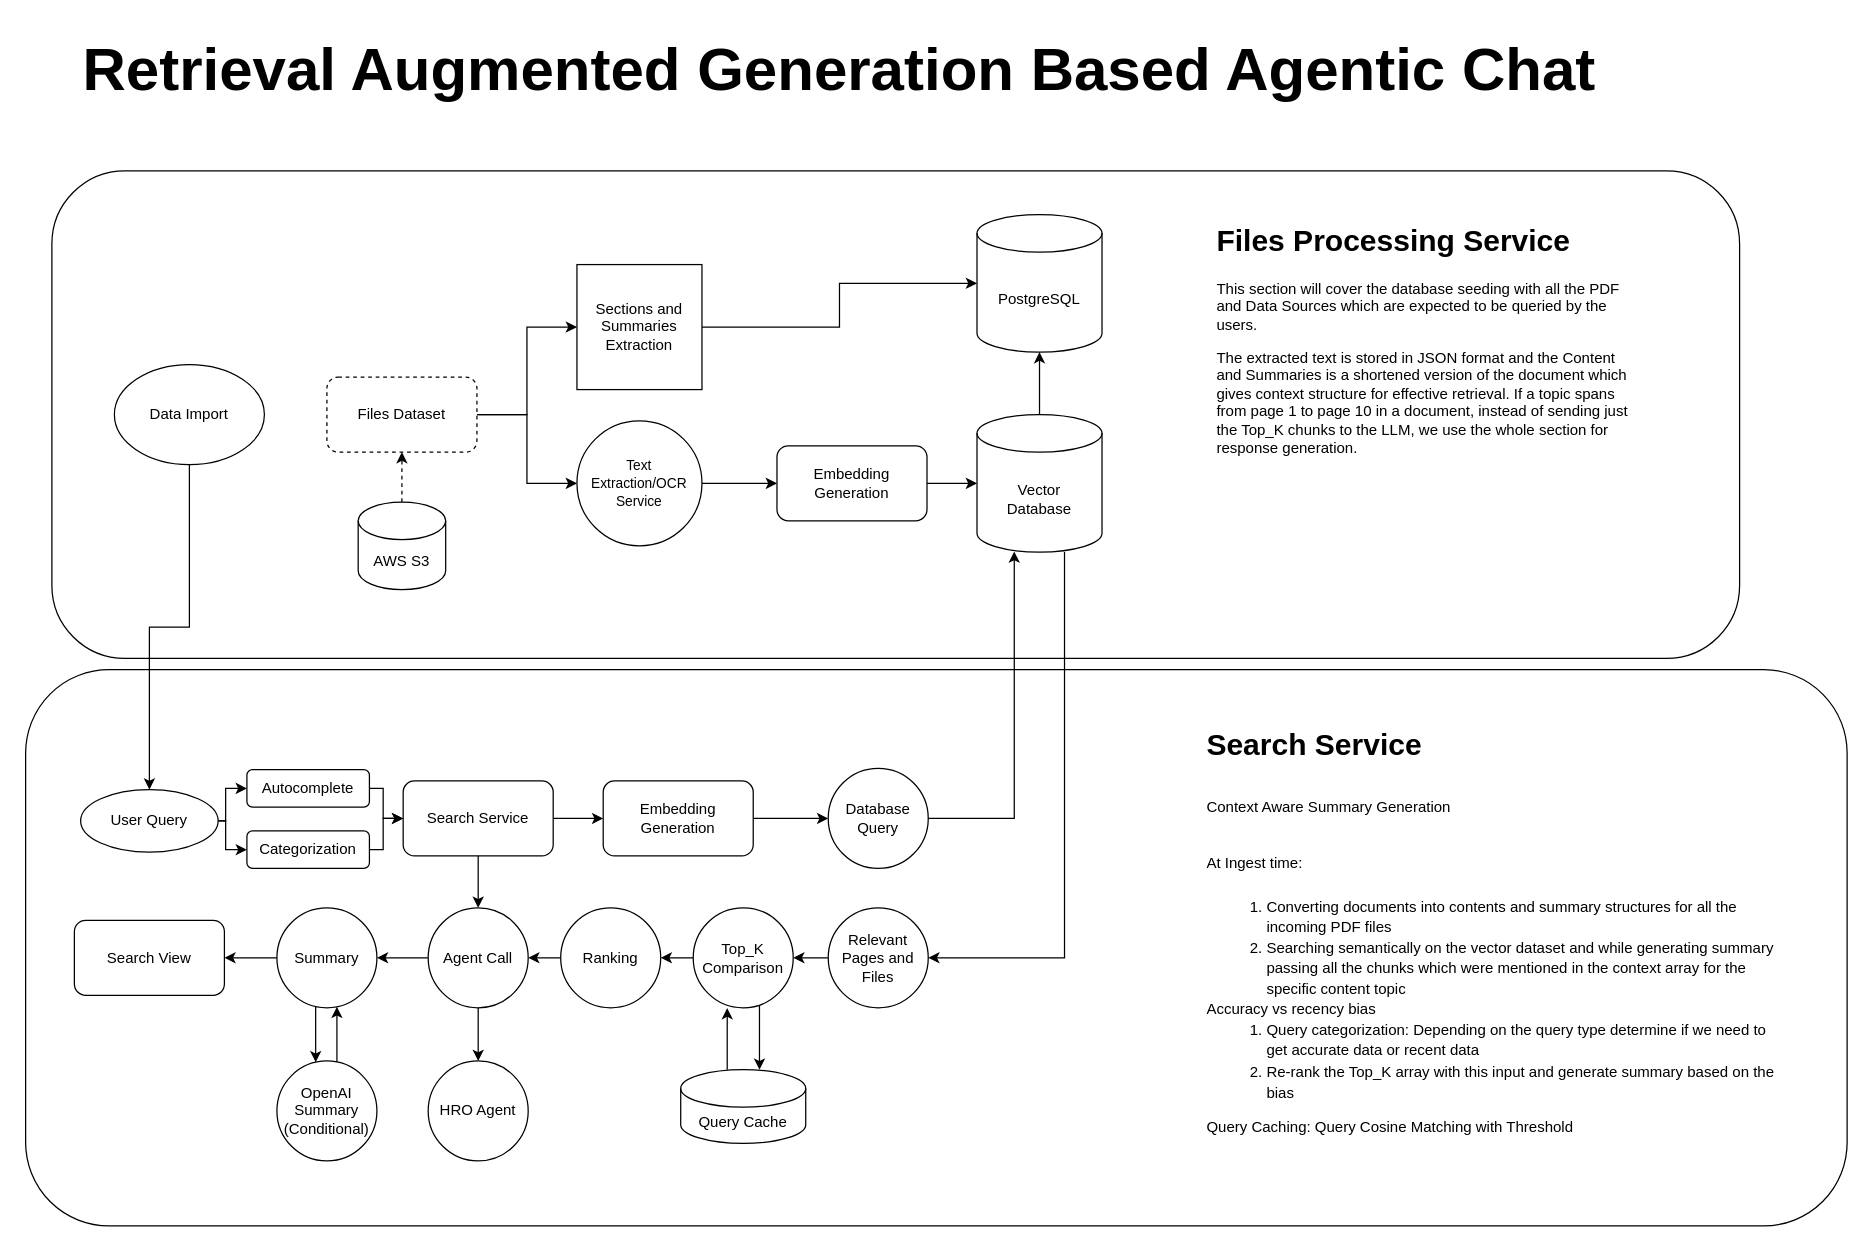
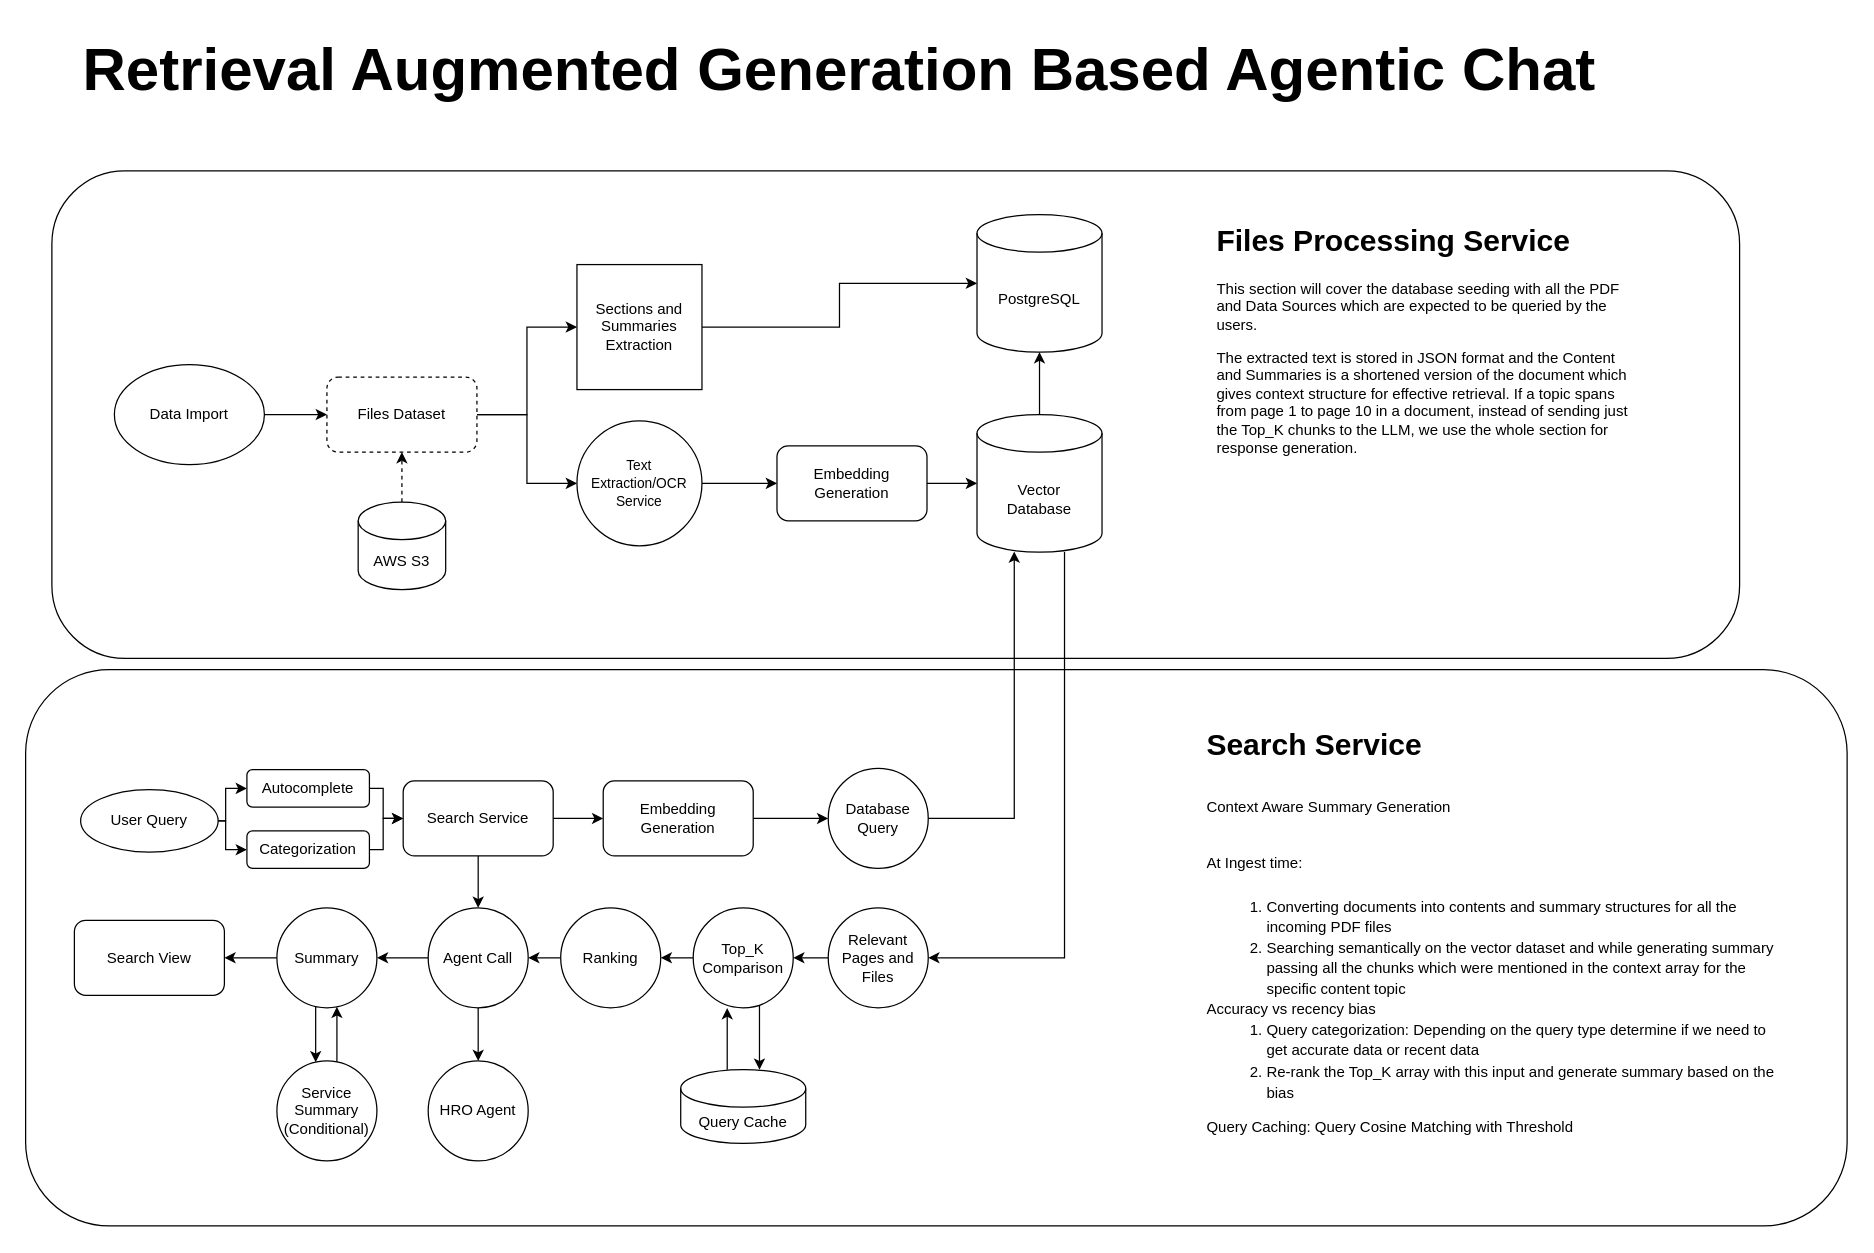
(173, 627) -> (292, 414)
(327, 1111) -> (327, 1111)
